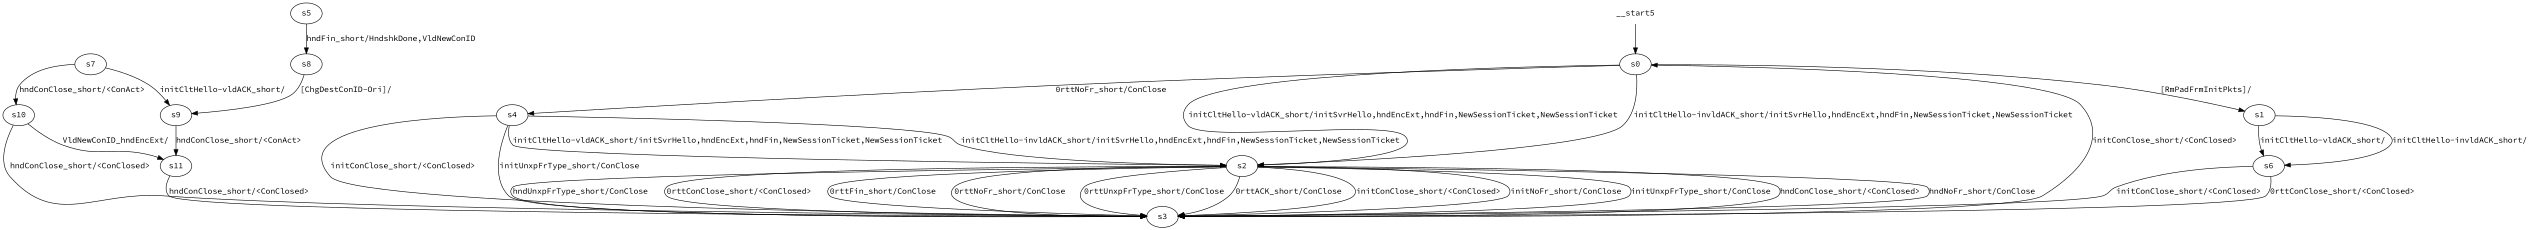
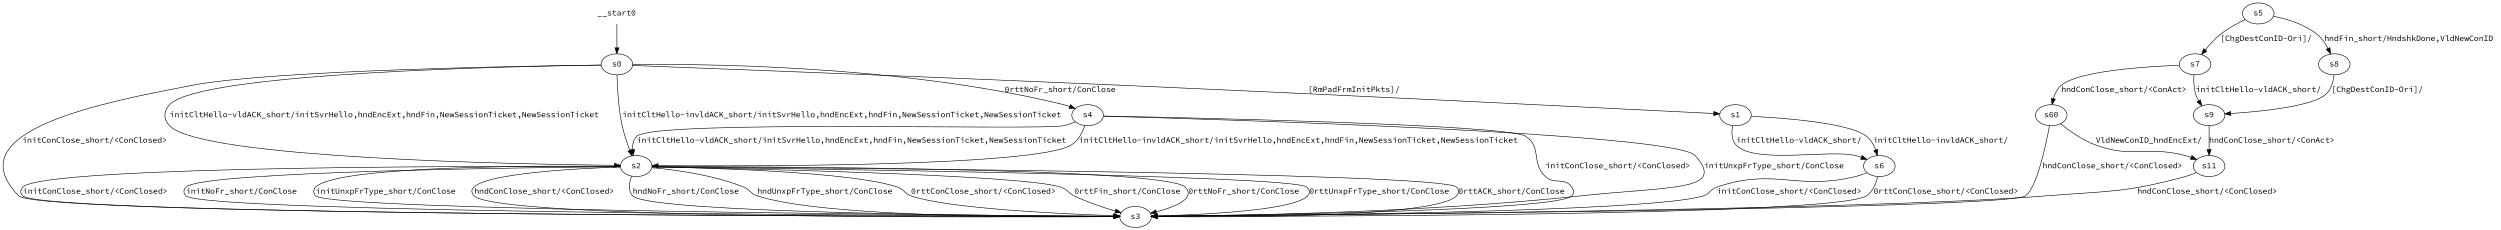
(1635, 13) -> (617, 13)
none -> (2223, 32)
(19, 115) -> (2051, 115)
(2054, 188) -> (6, 156)
